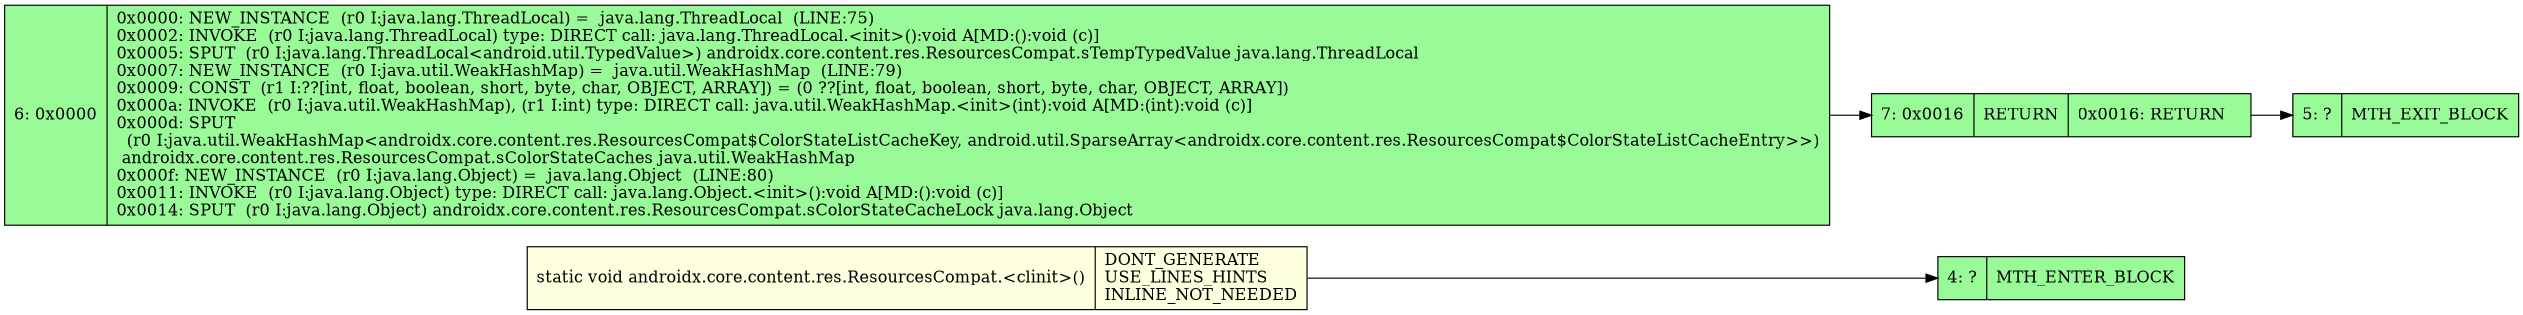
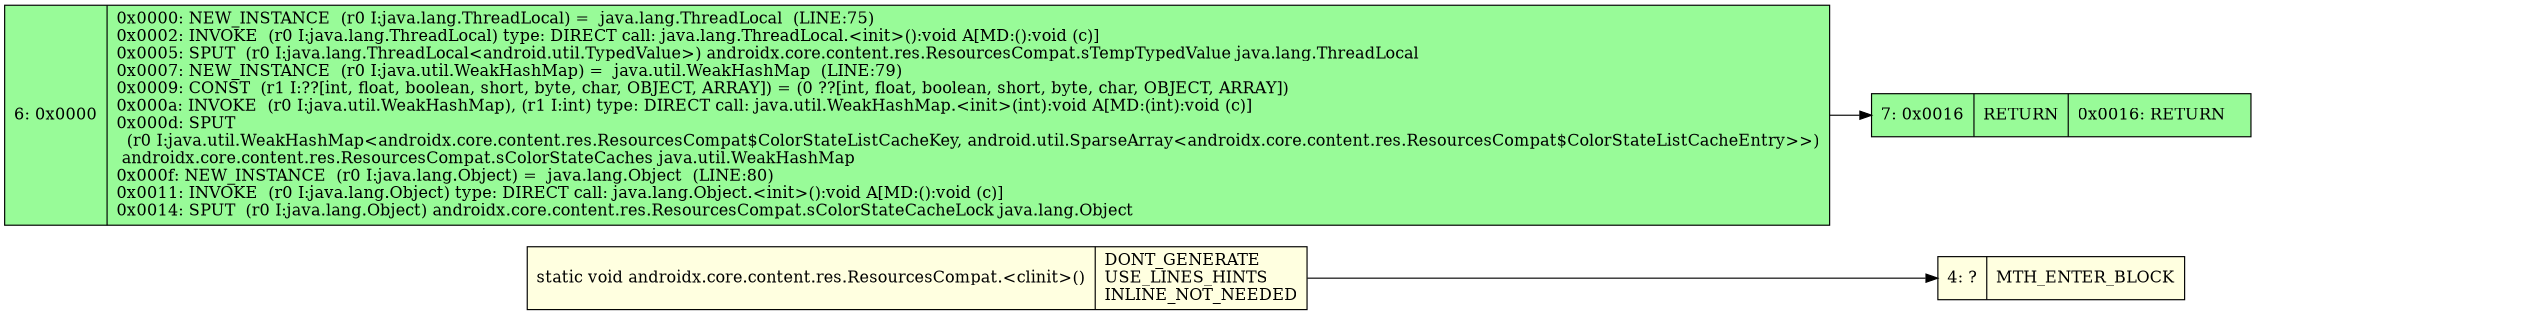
(2406, 115) -> none
(2061, 278) -> (2061, 278)
